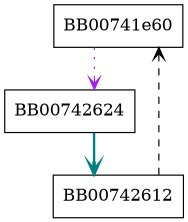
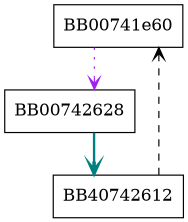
(70, 111) -> (70, 111)
(118, 196) -> (118, 196)
